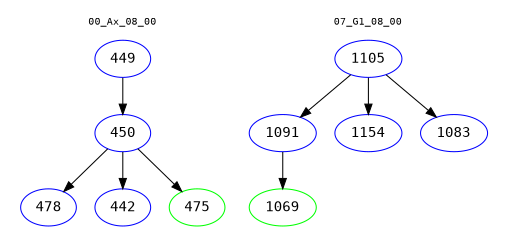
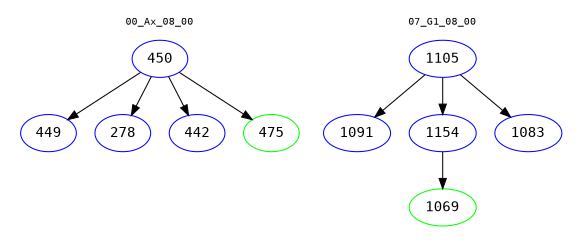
(123, 91) -> (108, 93)
(283, 165) -> (443, 165)
(49, 207) -> (123, 133)
